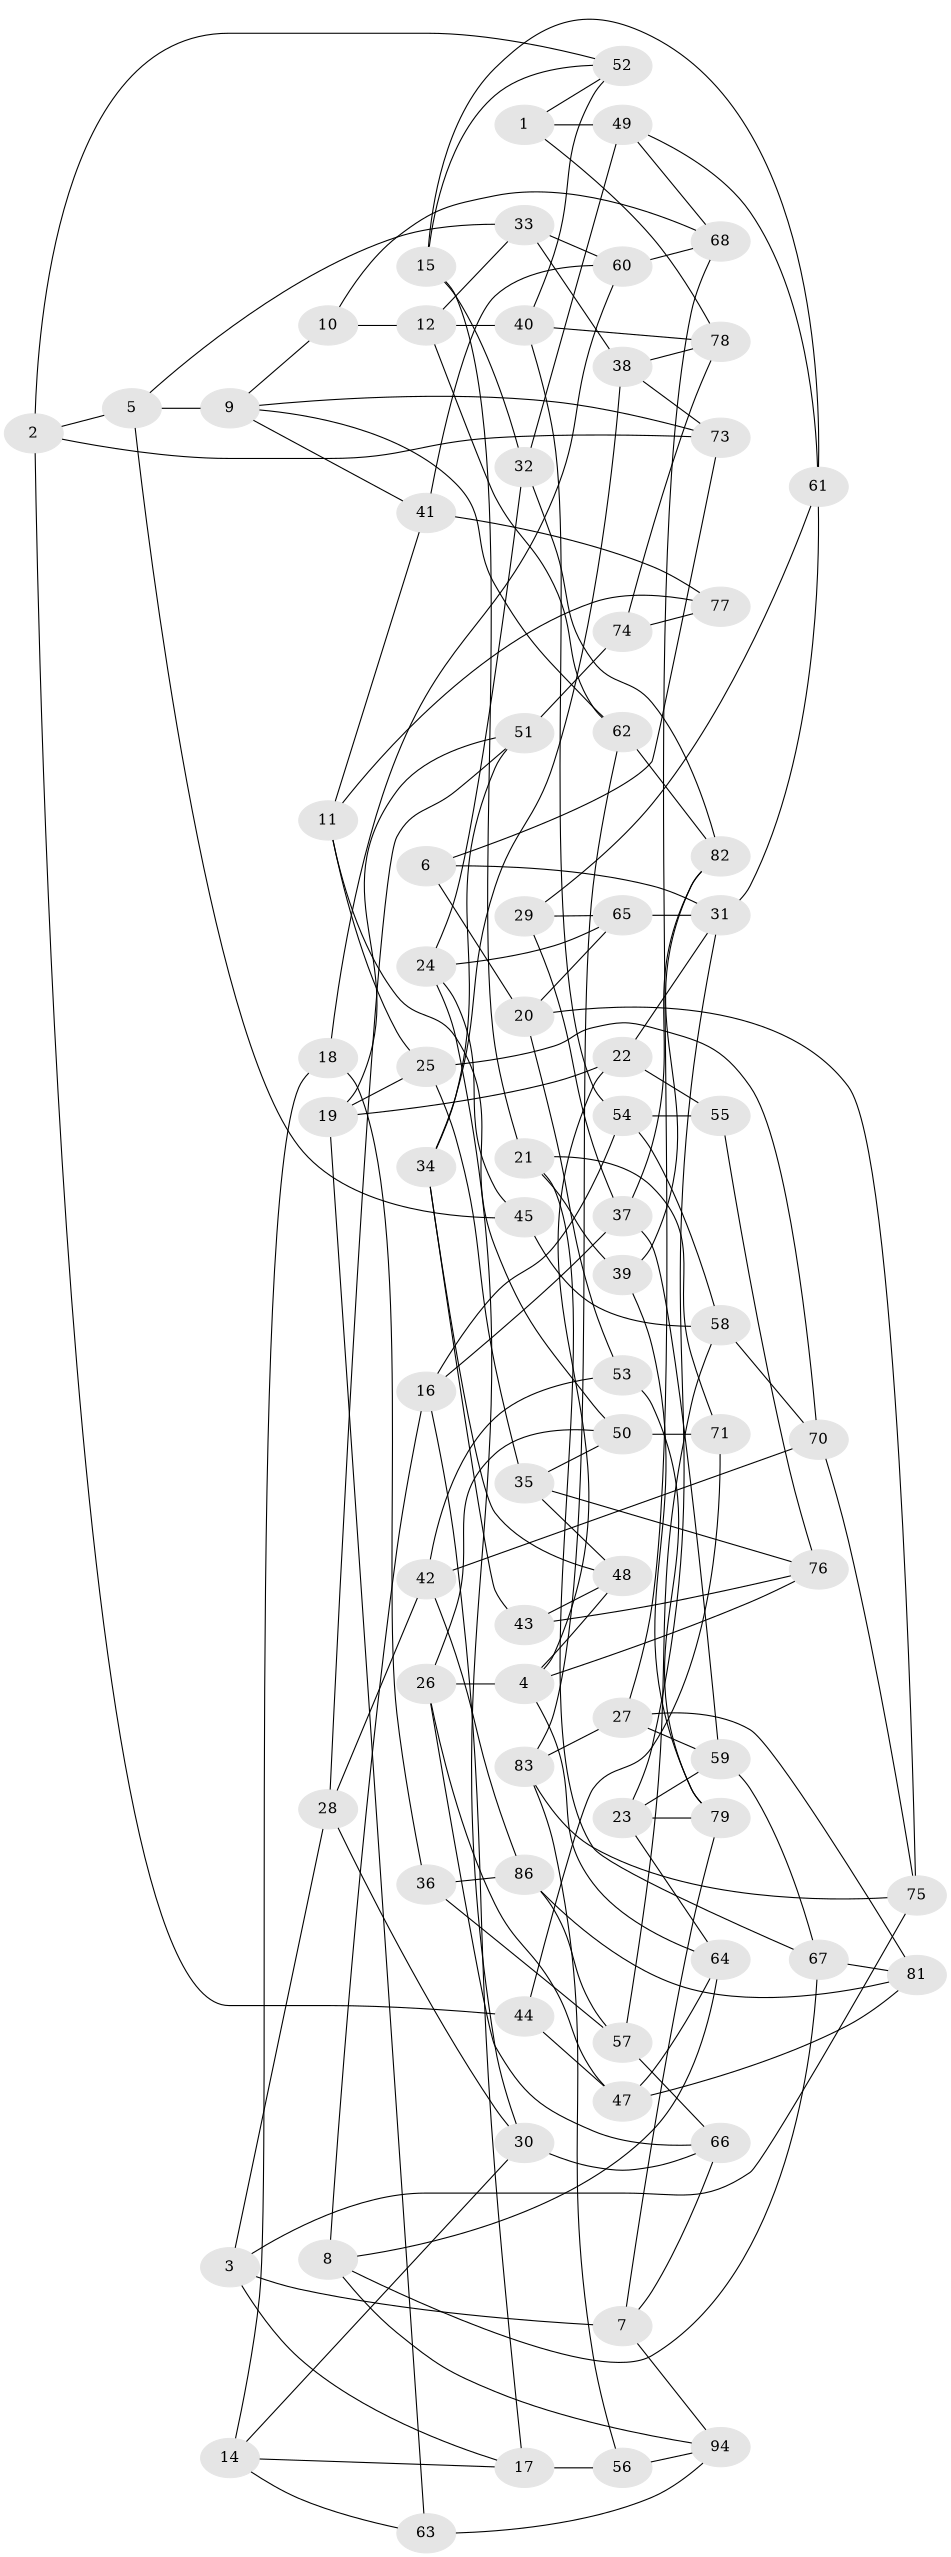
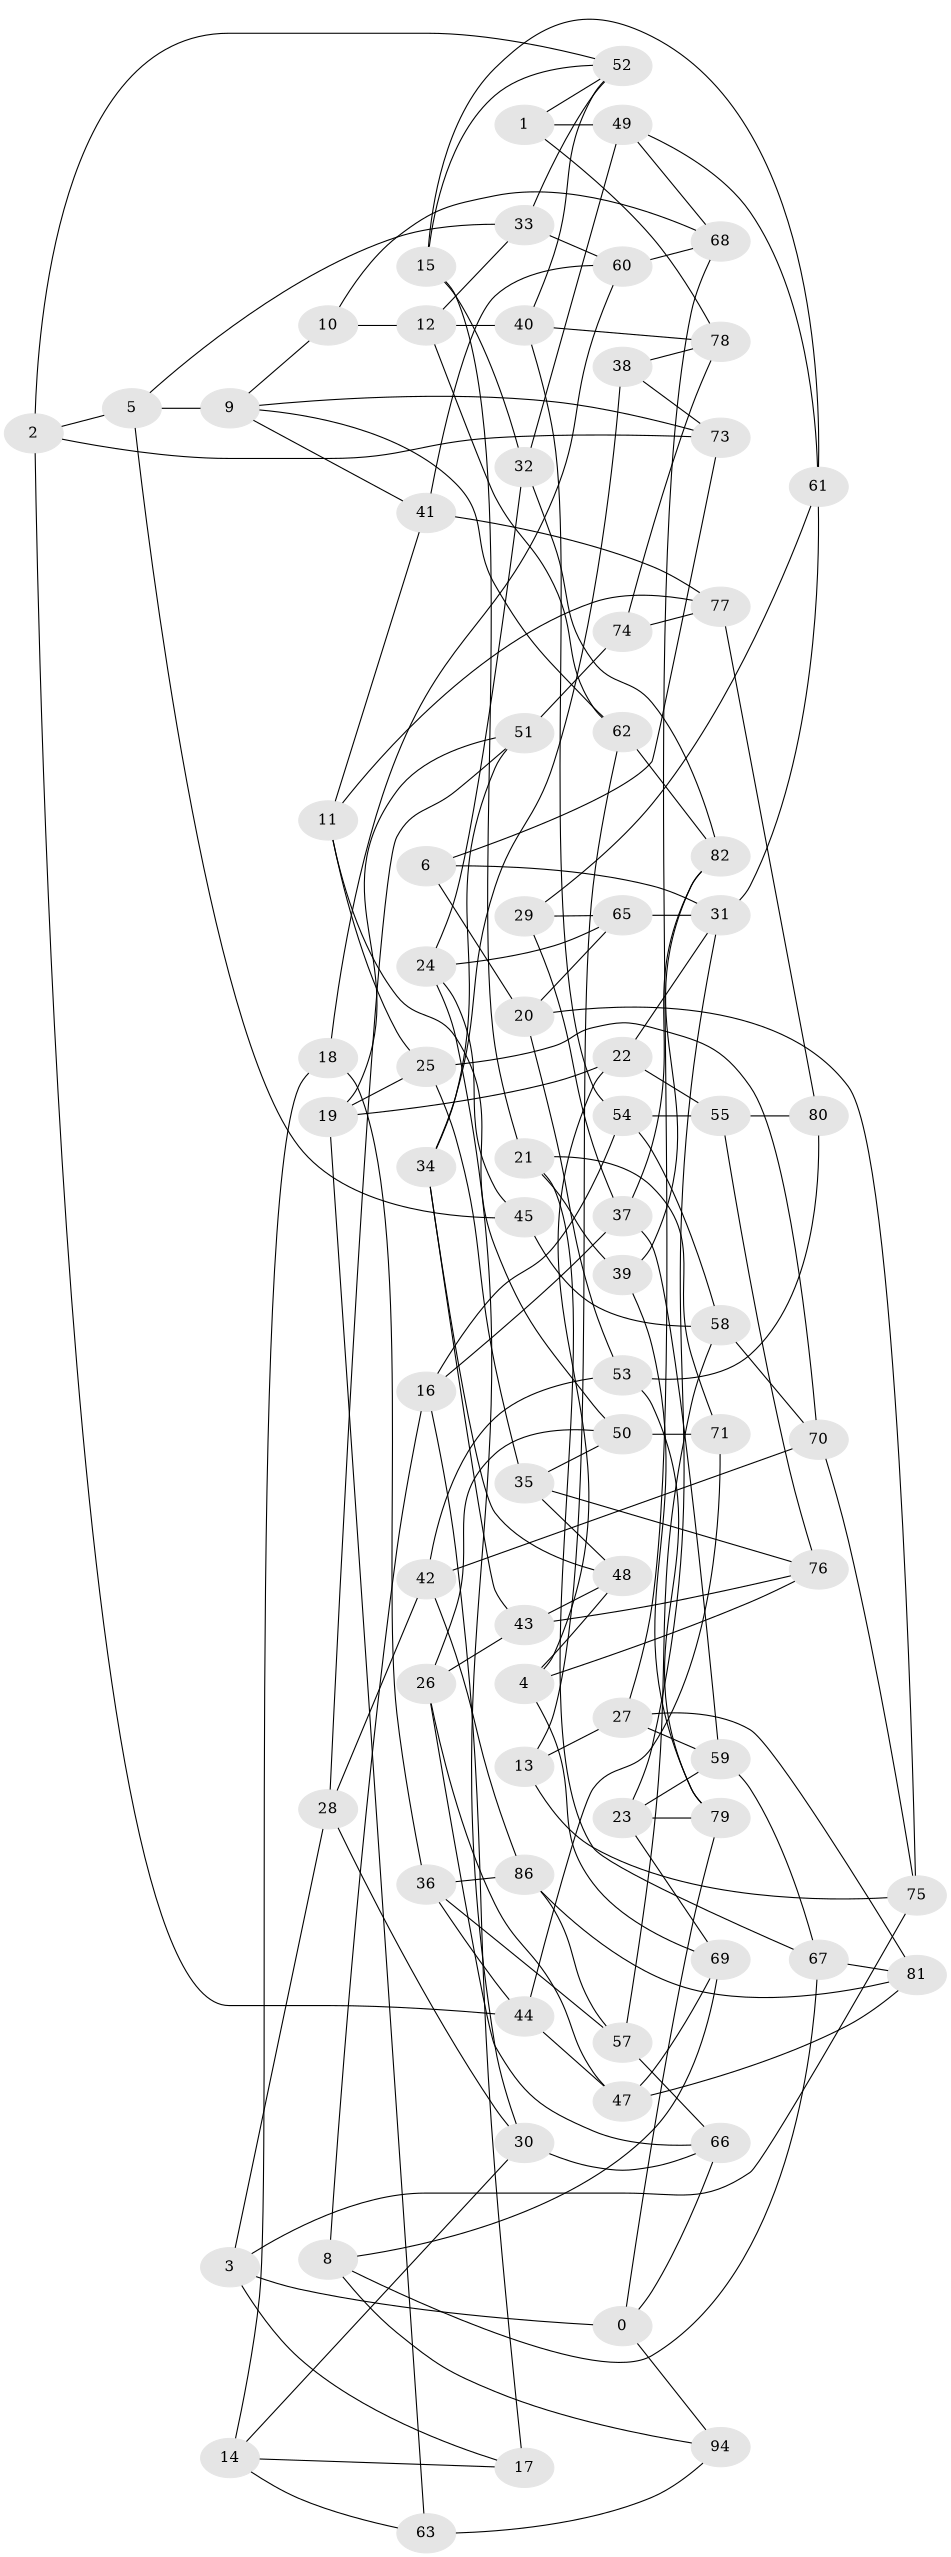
(568, 288) -> (565, 141)
none -> (819, 1116)
(481, 1684) -> (482, 1650)
(524, 1767) -> (524, 1767)
none -> (465, 1939)
(721, 1960) -> (721, 1960)
(623, 2326) -> (623, 2326)
(623, 2468) -> none
